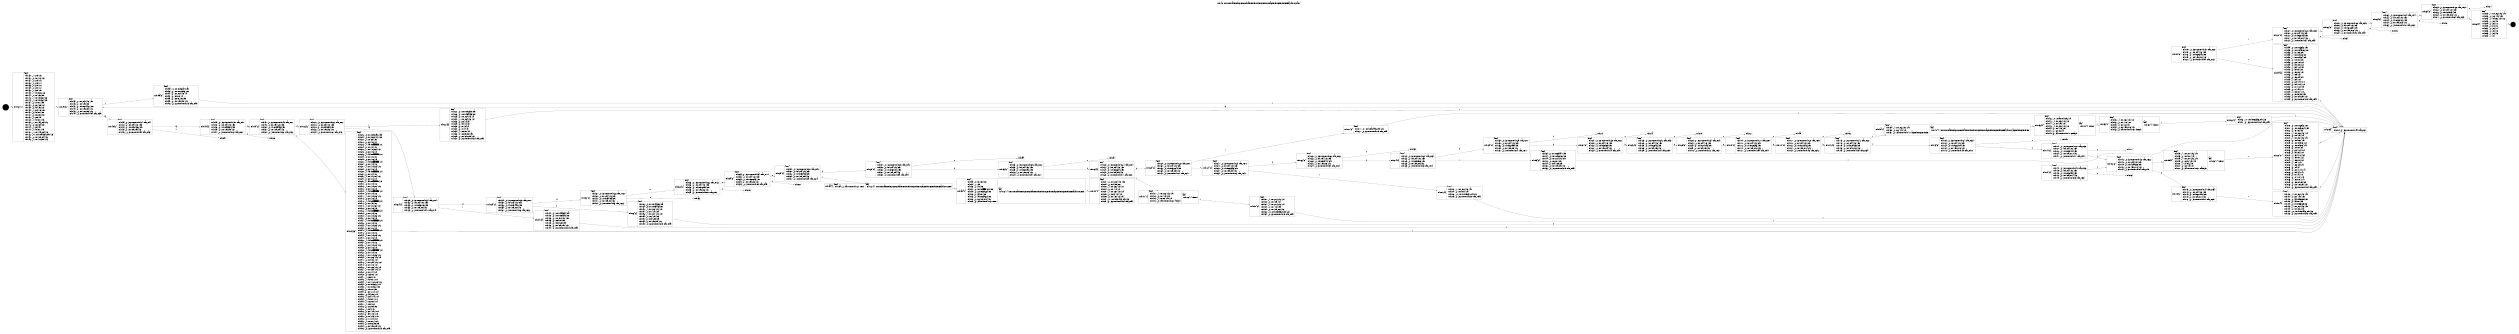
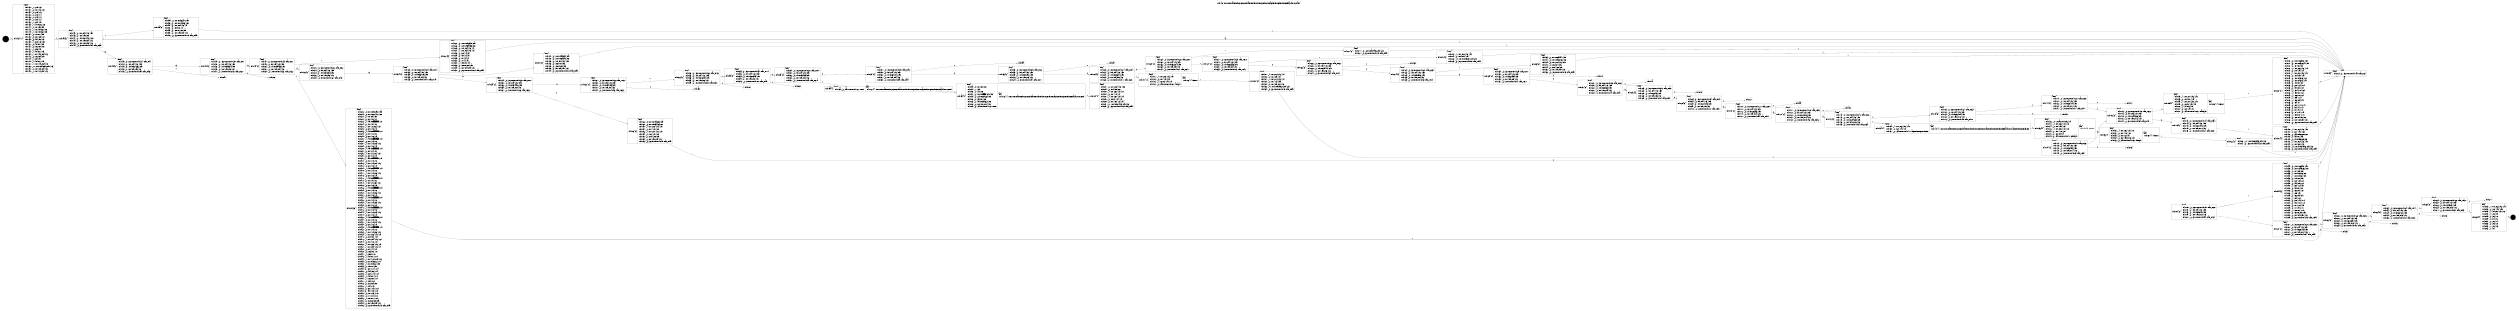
(392, 126) -> (367, 60)
